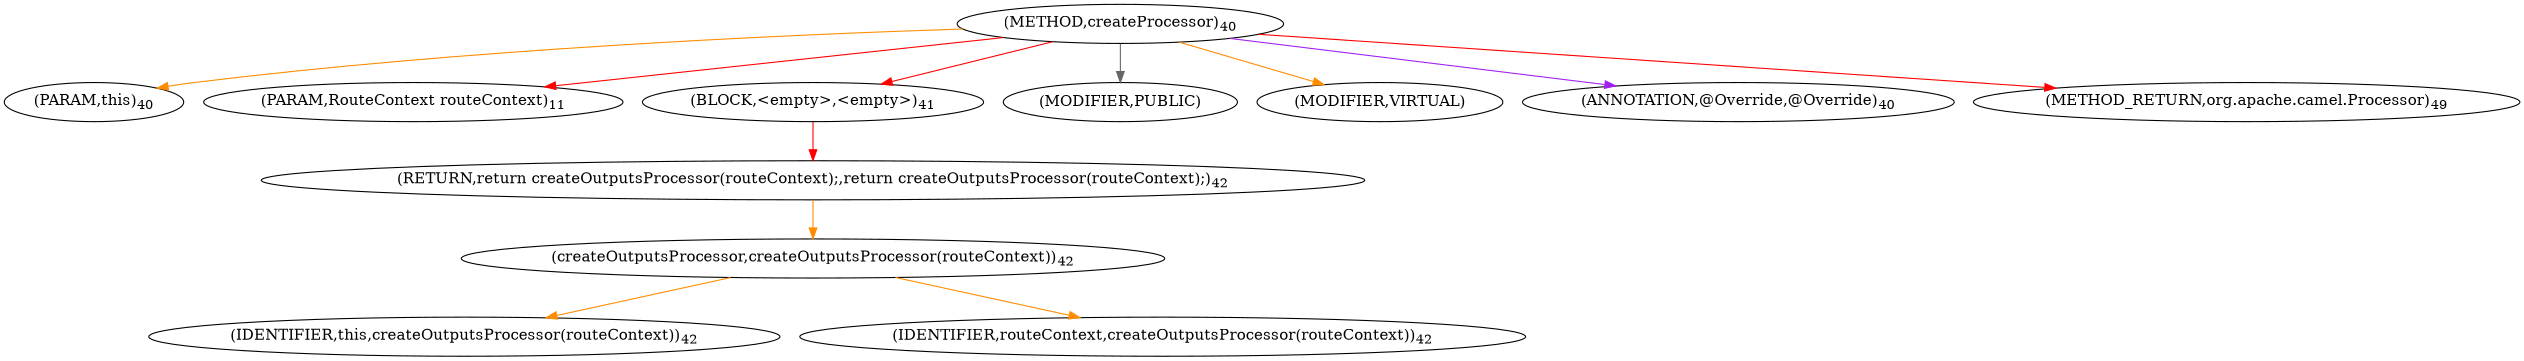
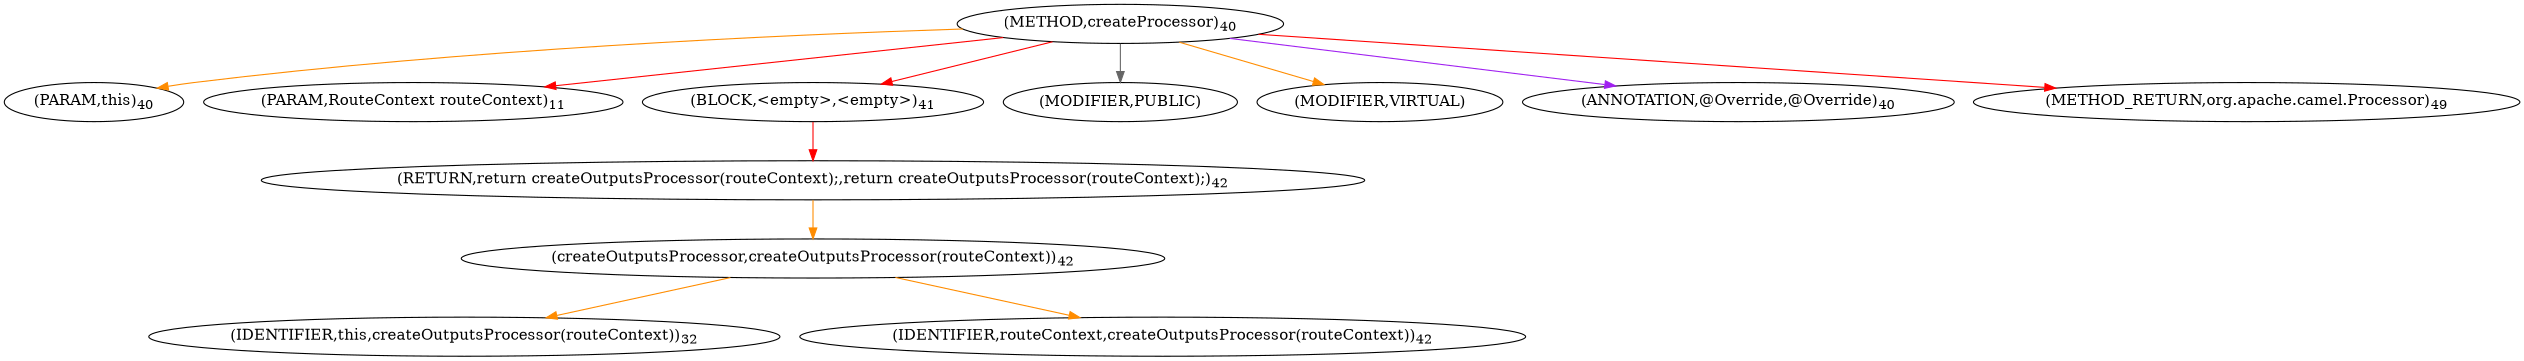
(690, 335) -> (690, 335)
